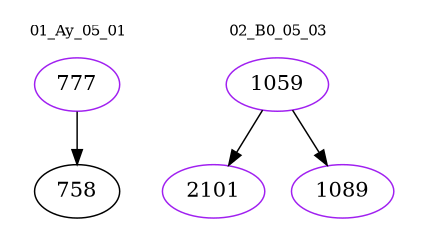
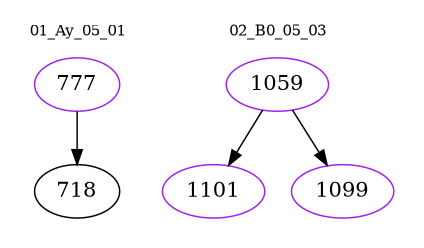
(77, 191) -> (77, 191)
(214, 191) -> (214, 191)
(343, 191) -> (343, 191)
